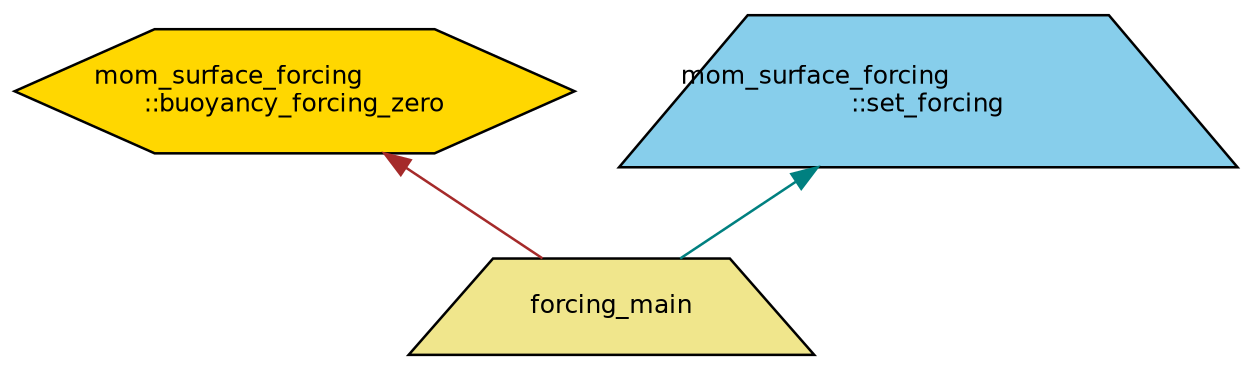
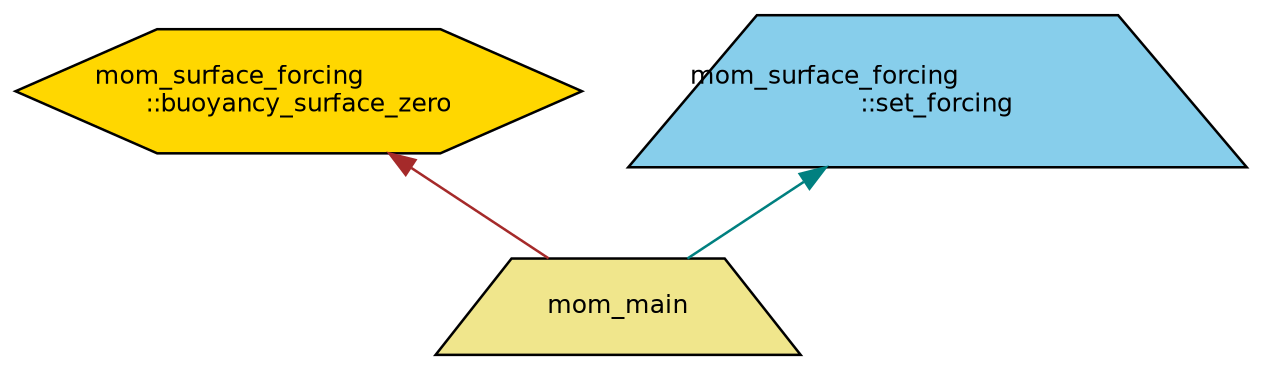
(295, 91) -> (299, 91)
(611, 307) -> (618, 307)
